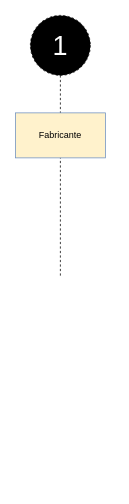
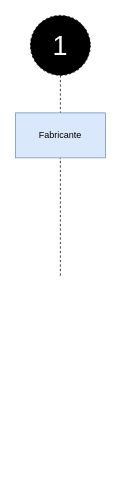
(60, 135) -> (60, 135)
